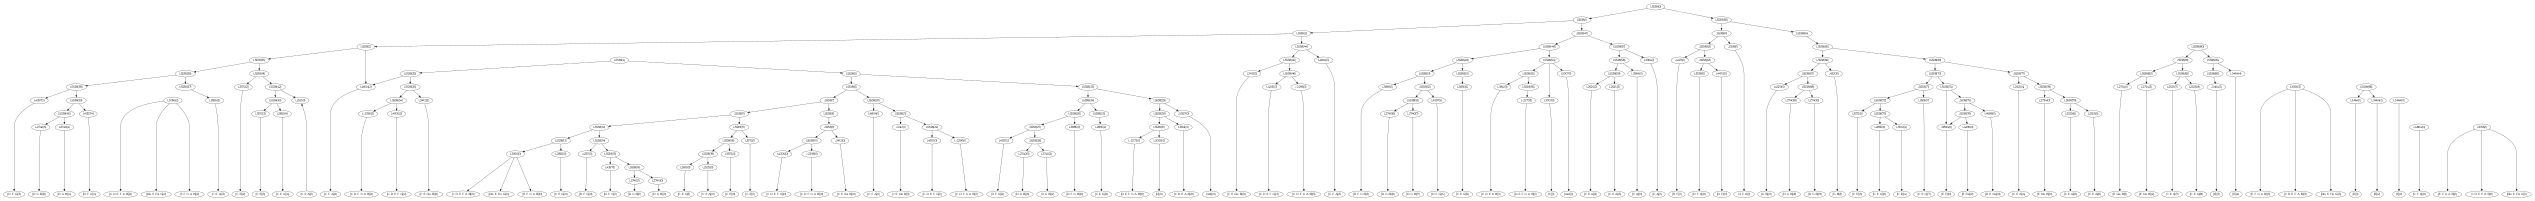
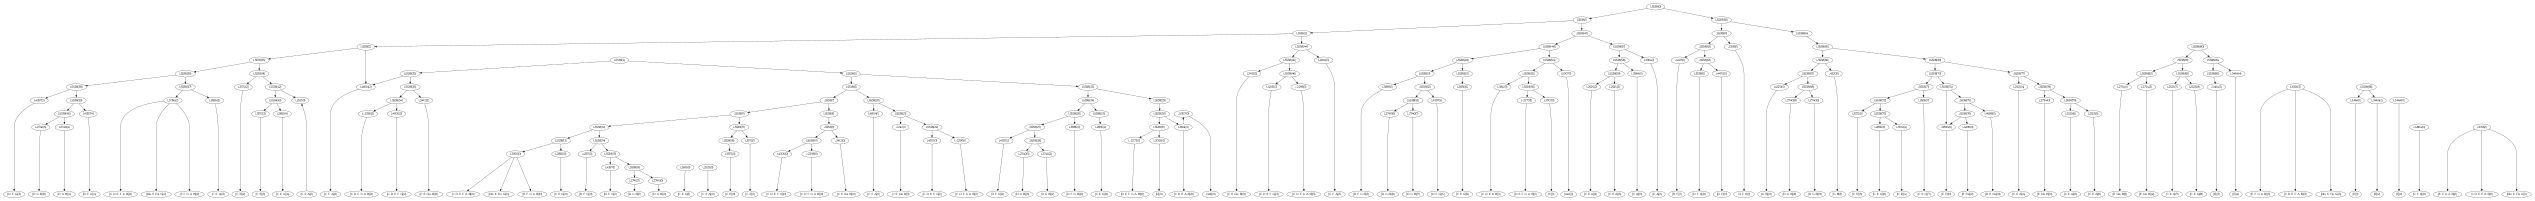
(1549, 79) -> (1538, 93)
none -> (180, 93)
(1171, 107) -> (1183, 122)
(708, 154) -> none
